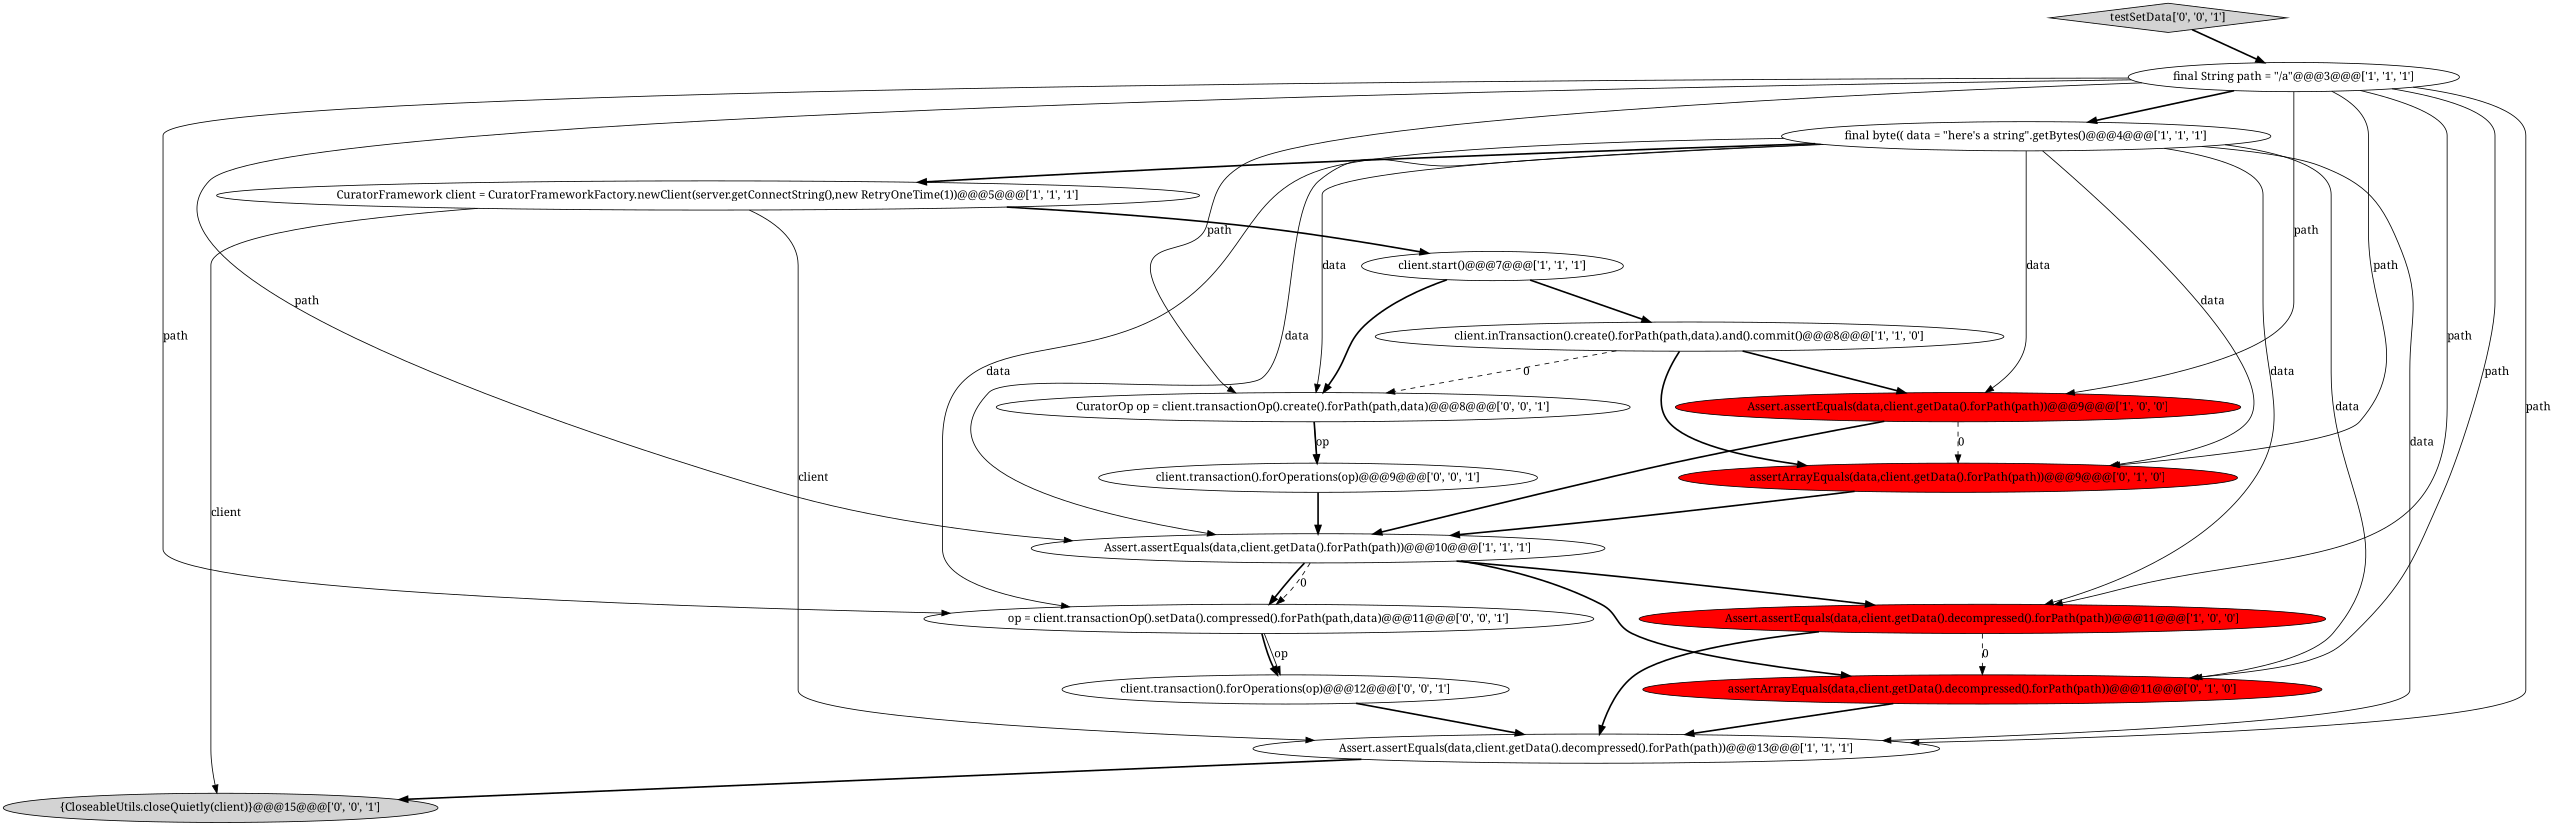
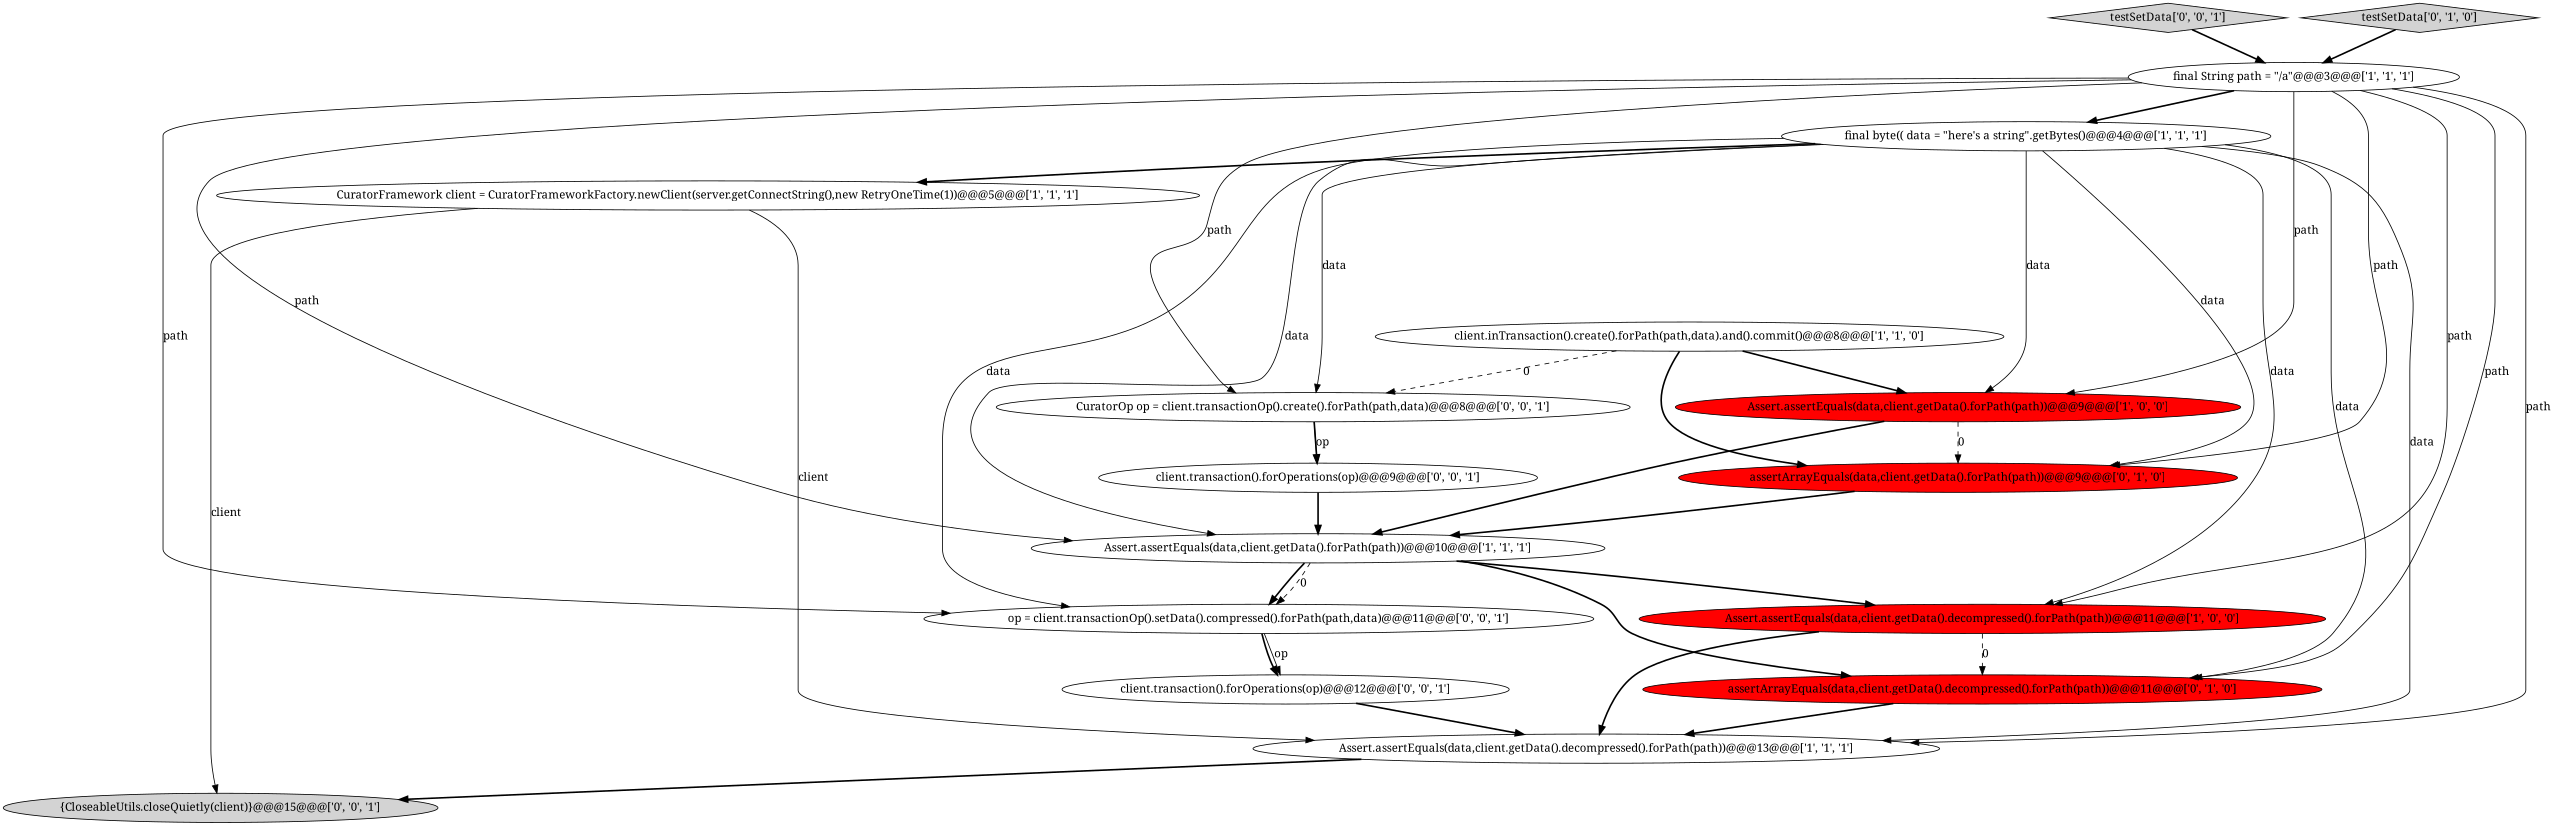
none -> (2420, 18)
(1492, 266) -> none
